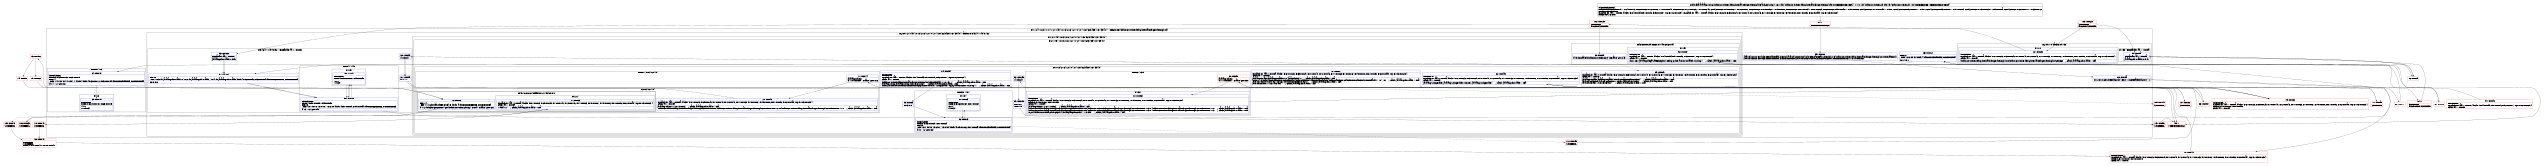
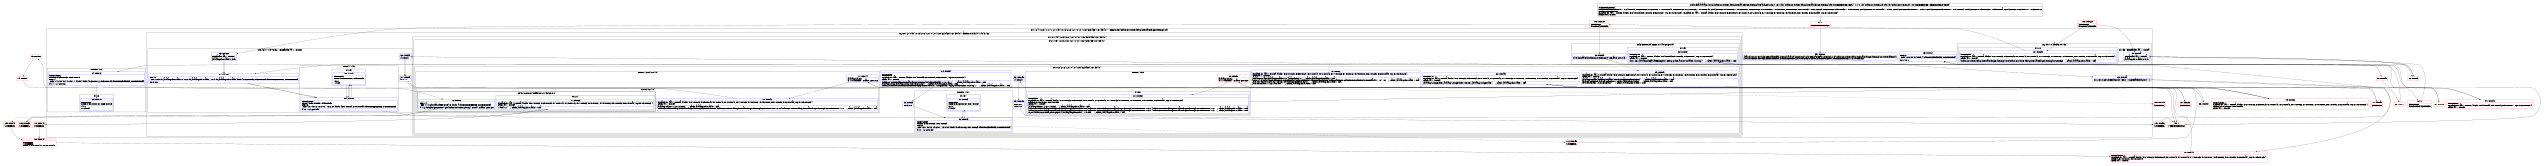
(36, 79) -> none
none -> (2382, 79)
(336, 81) -> (336, 81)
(2218, 103) -> (2218, 103)
